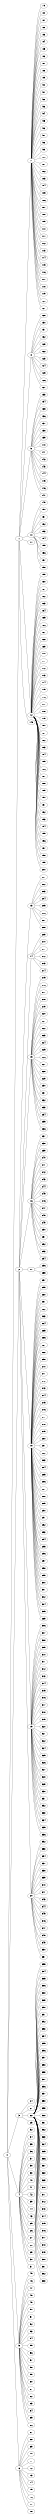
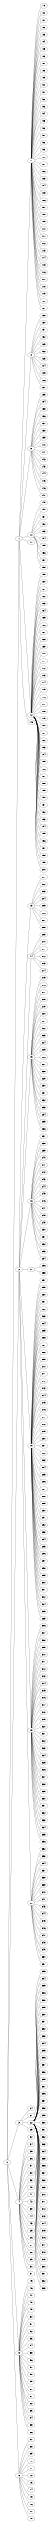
none -> (44, 1748)
